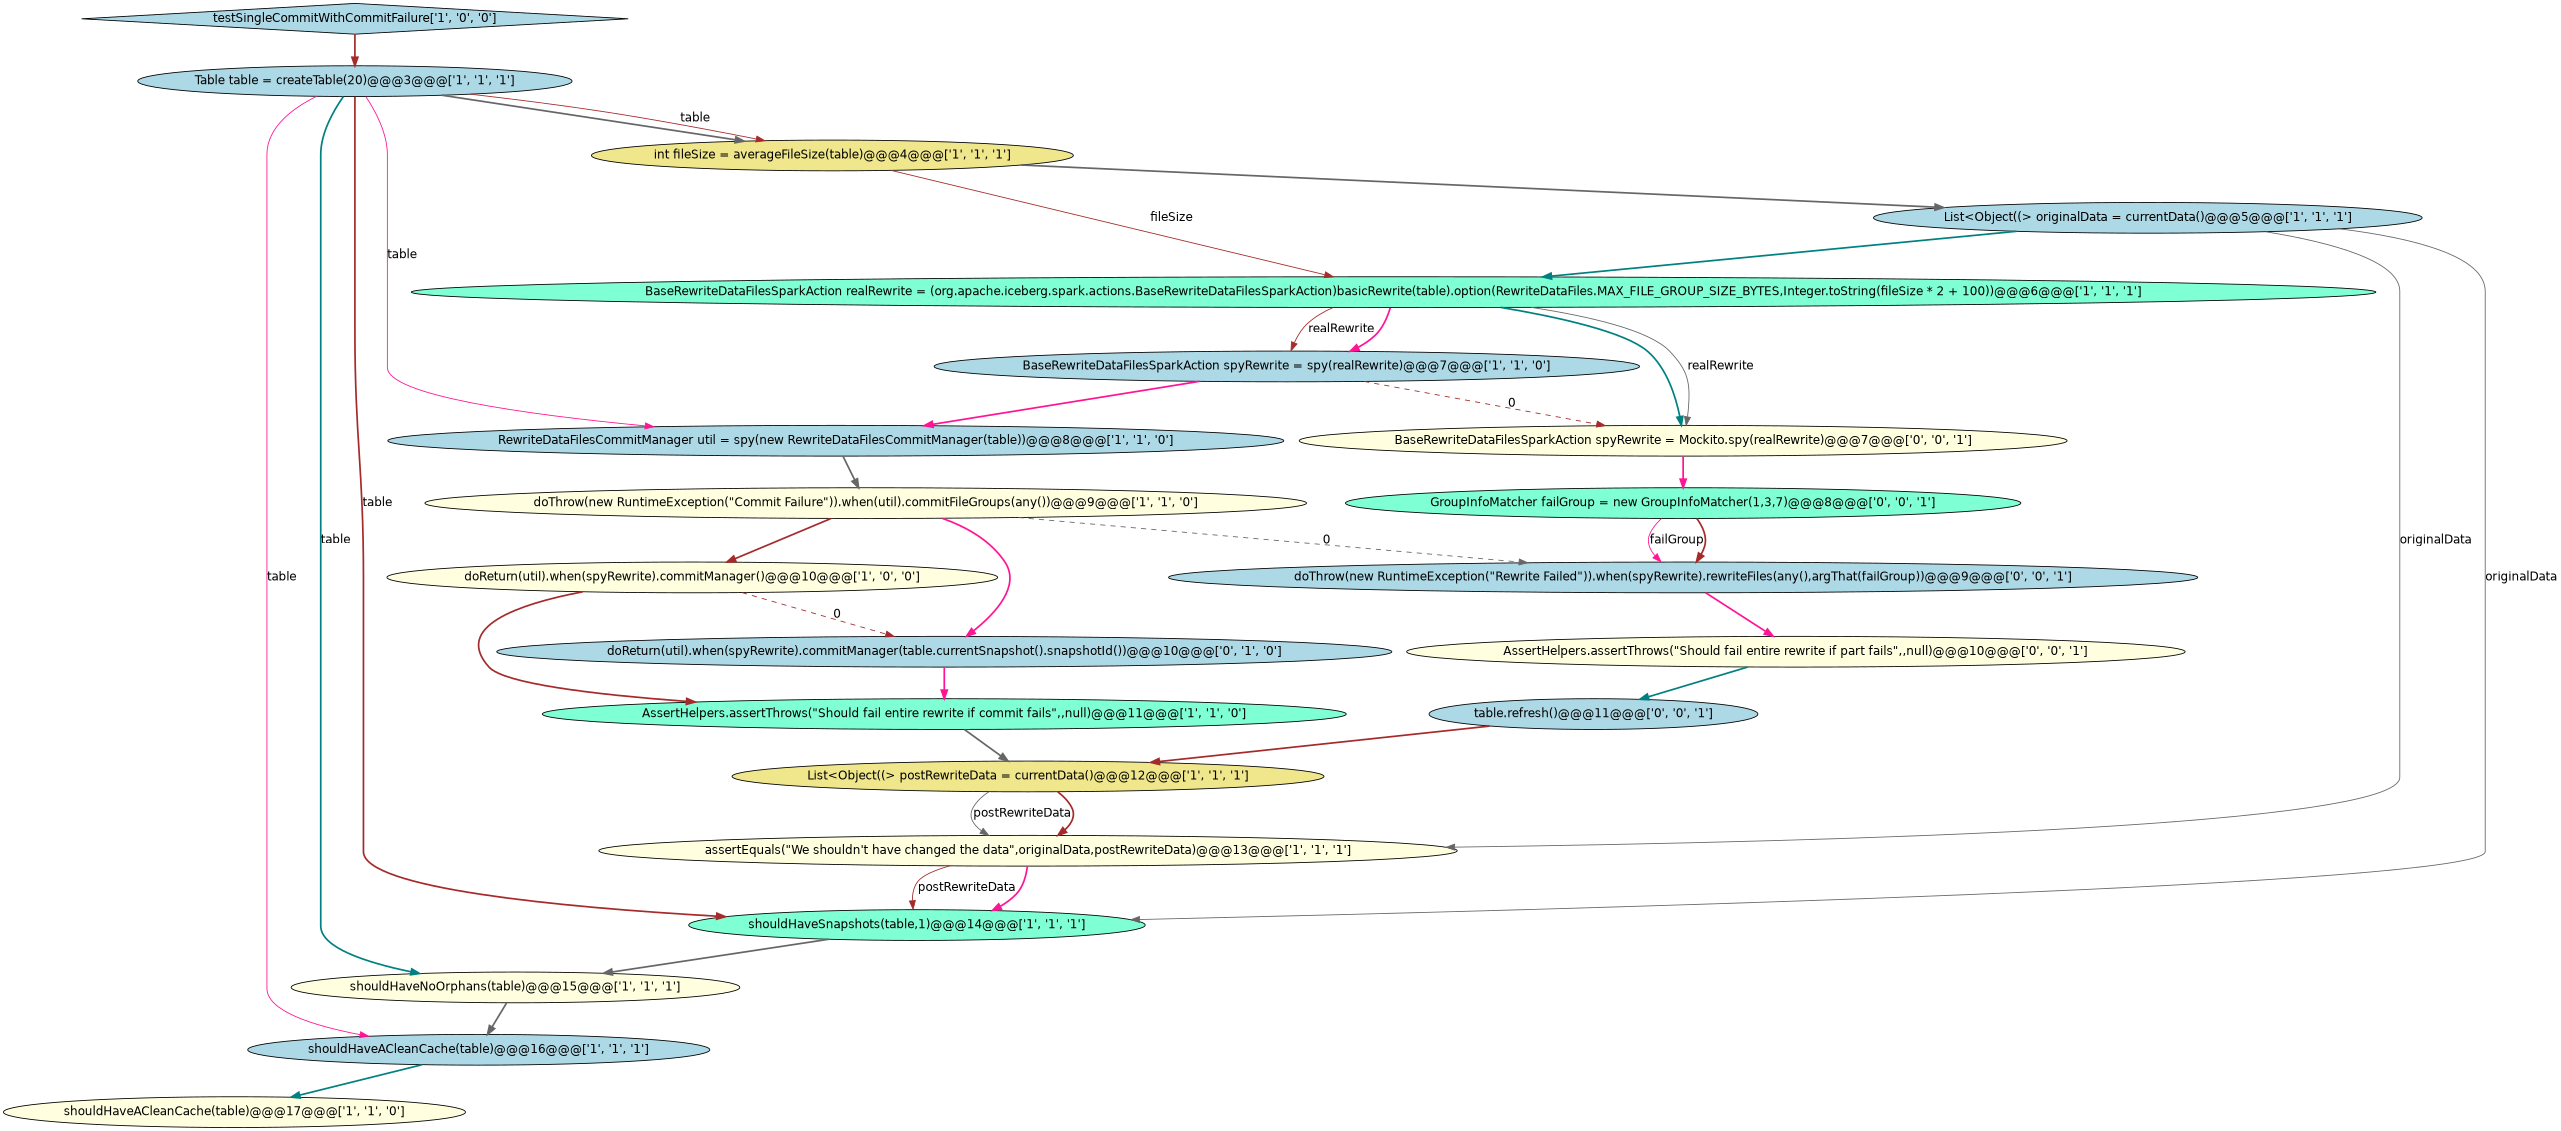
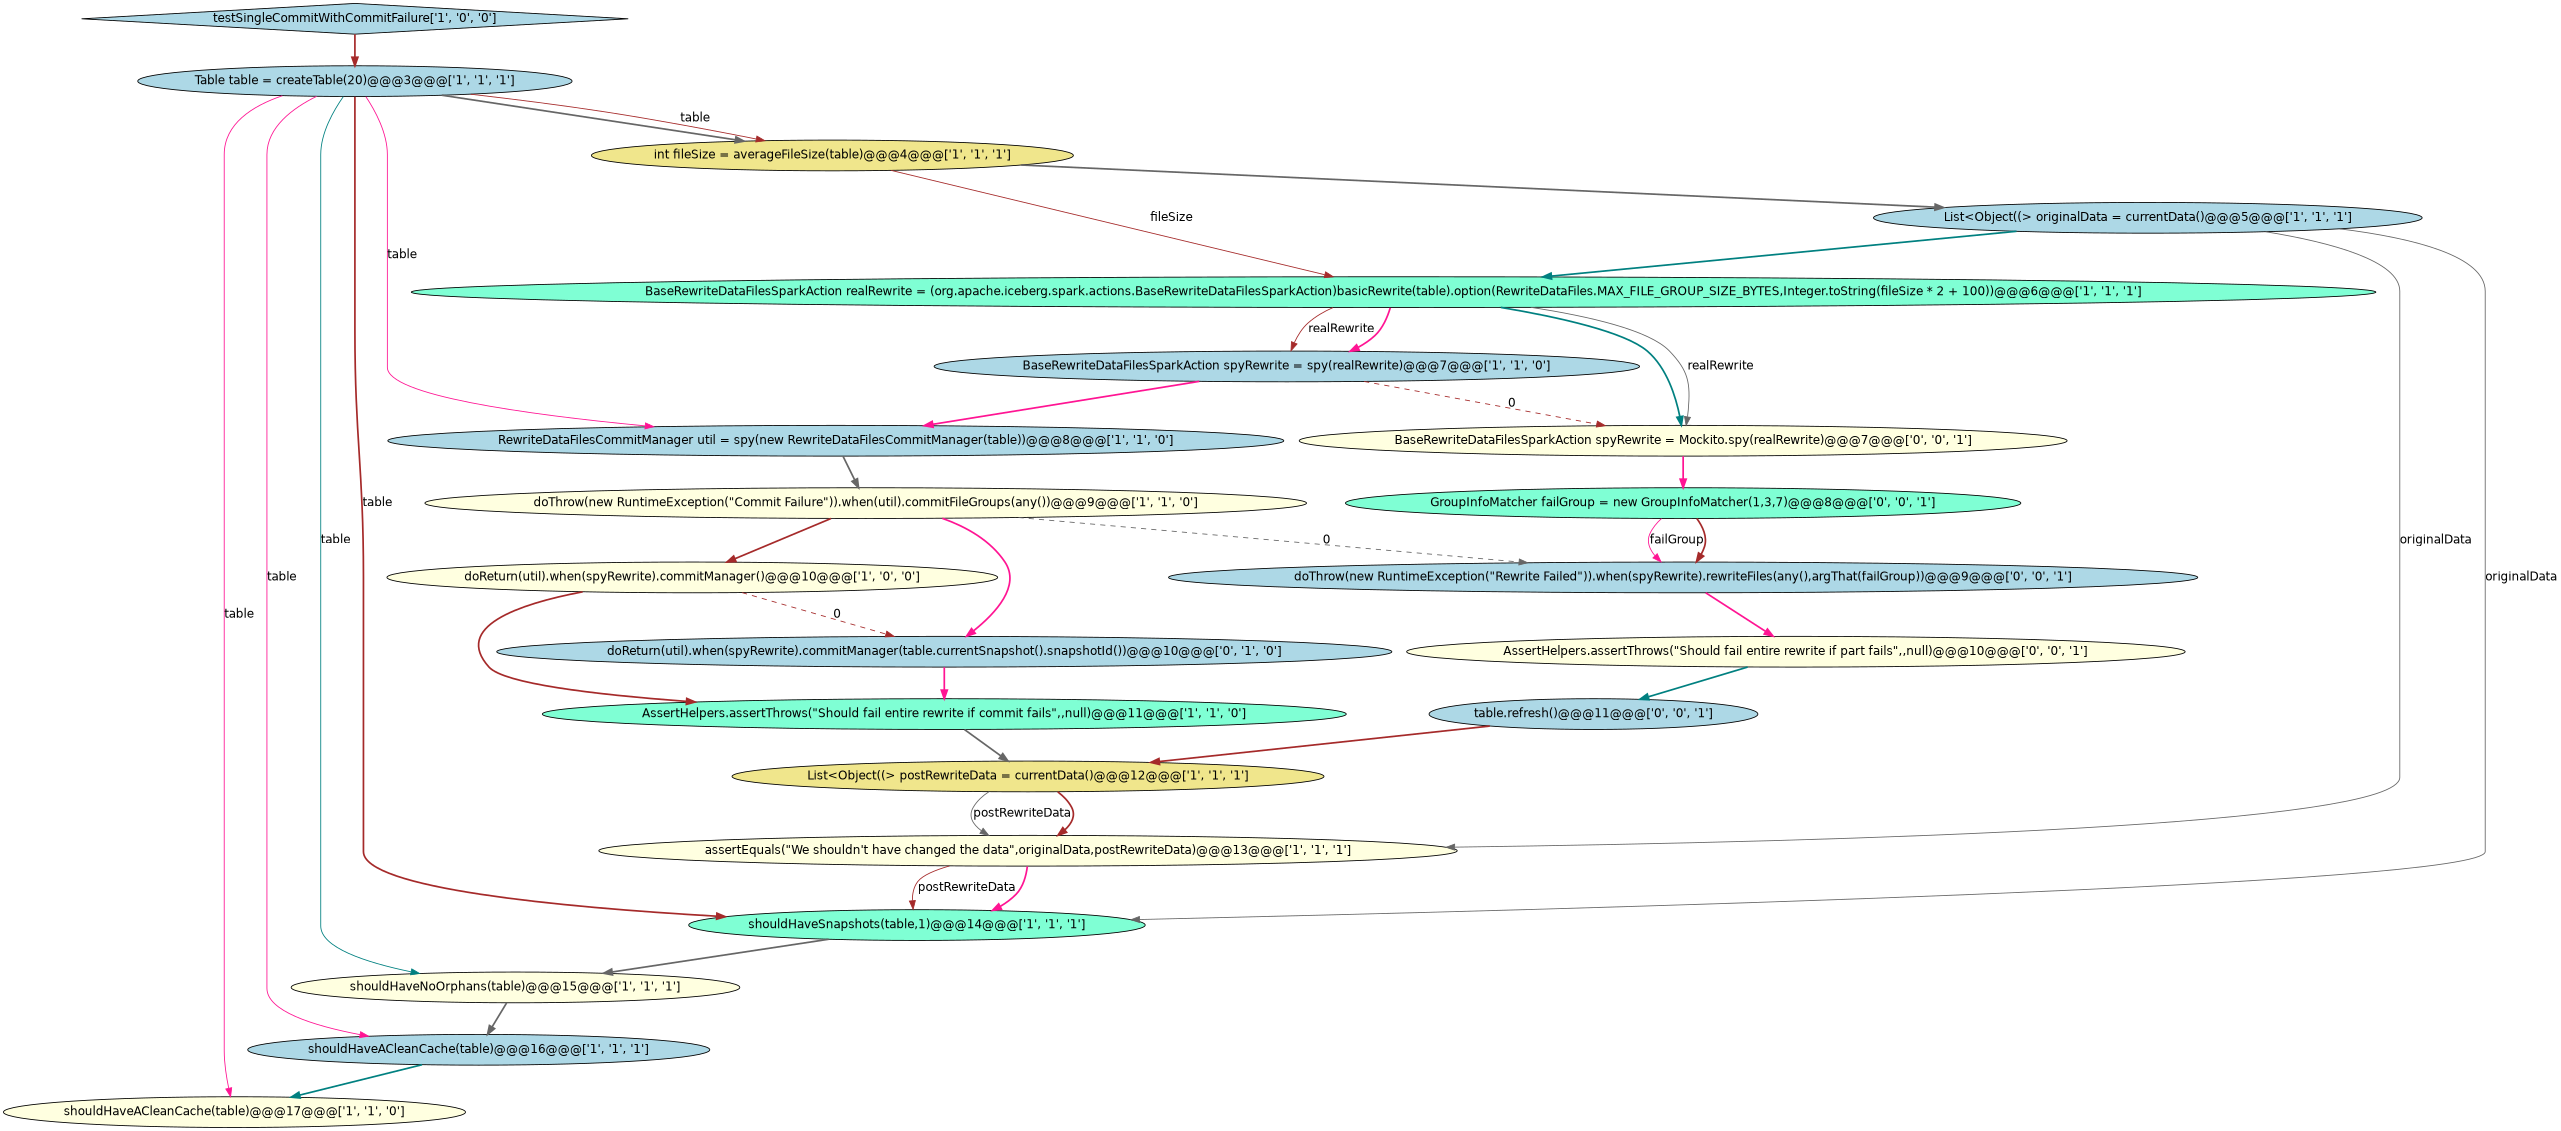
(321, 562) -> (321, 562)
none -> (224, 577)
